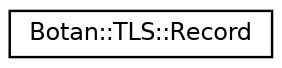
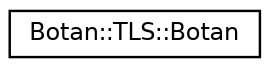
(141, 34) -> (135, 34)
